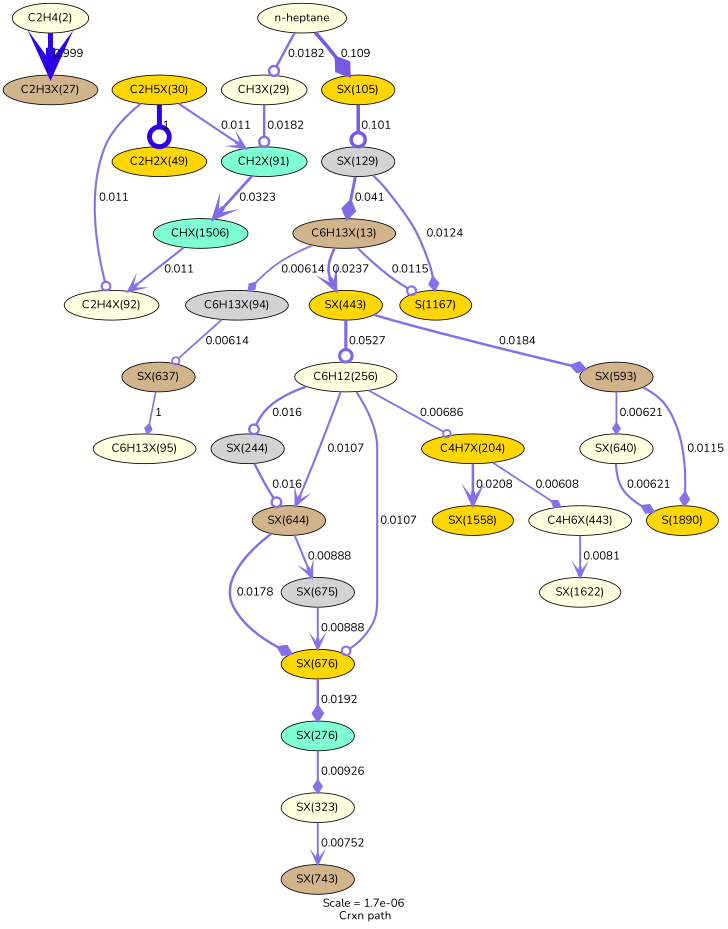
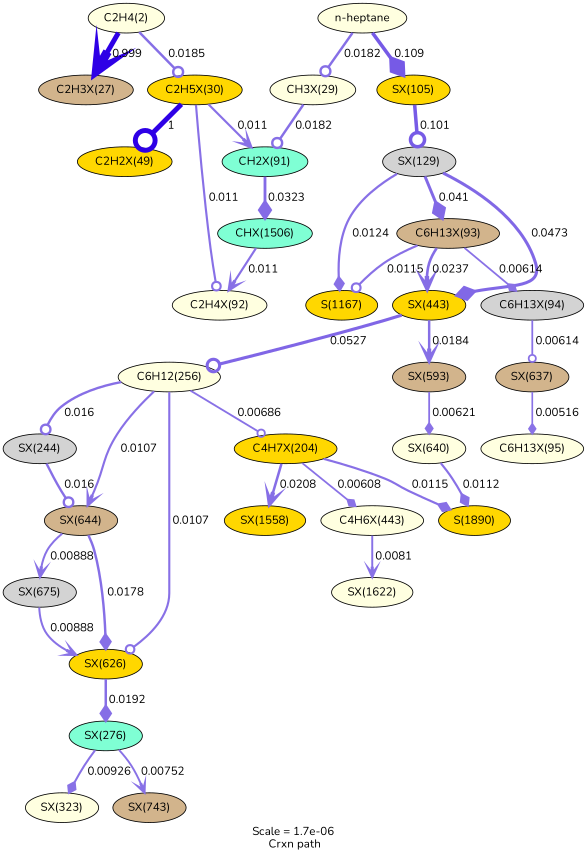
none -> (157, 50)
(237, 192) -> (265, 189)
(344, 233) -> (448, 233)
none -> (523, 238)
(472, 341) -> (429, 335)
(157, 413) -> (556, 413)
(679, 433) -> (382, 478)
(647, 485) -> (480, 485)
(318, 664) -> (106, 664)
(318, 839) -> (132, 766)
